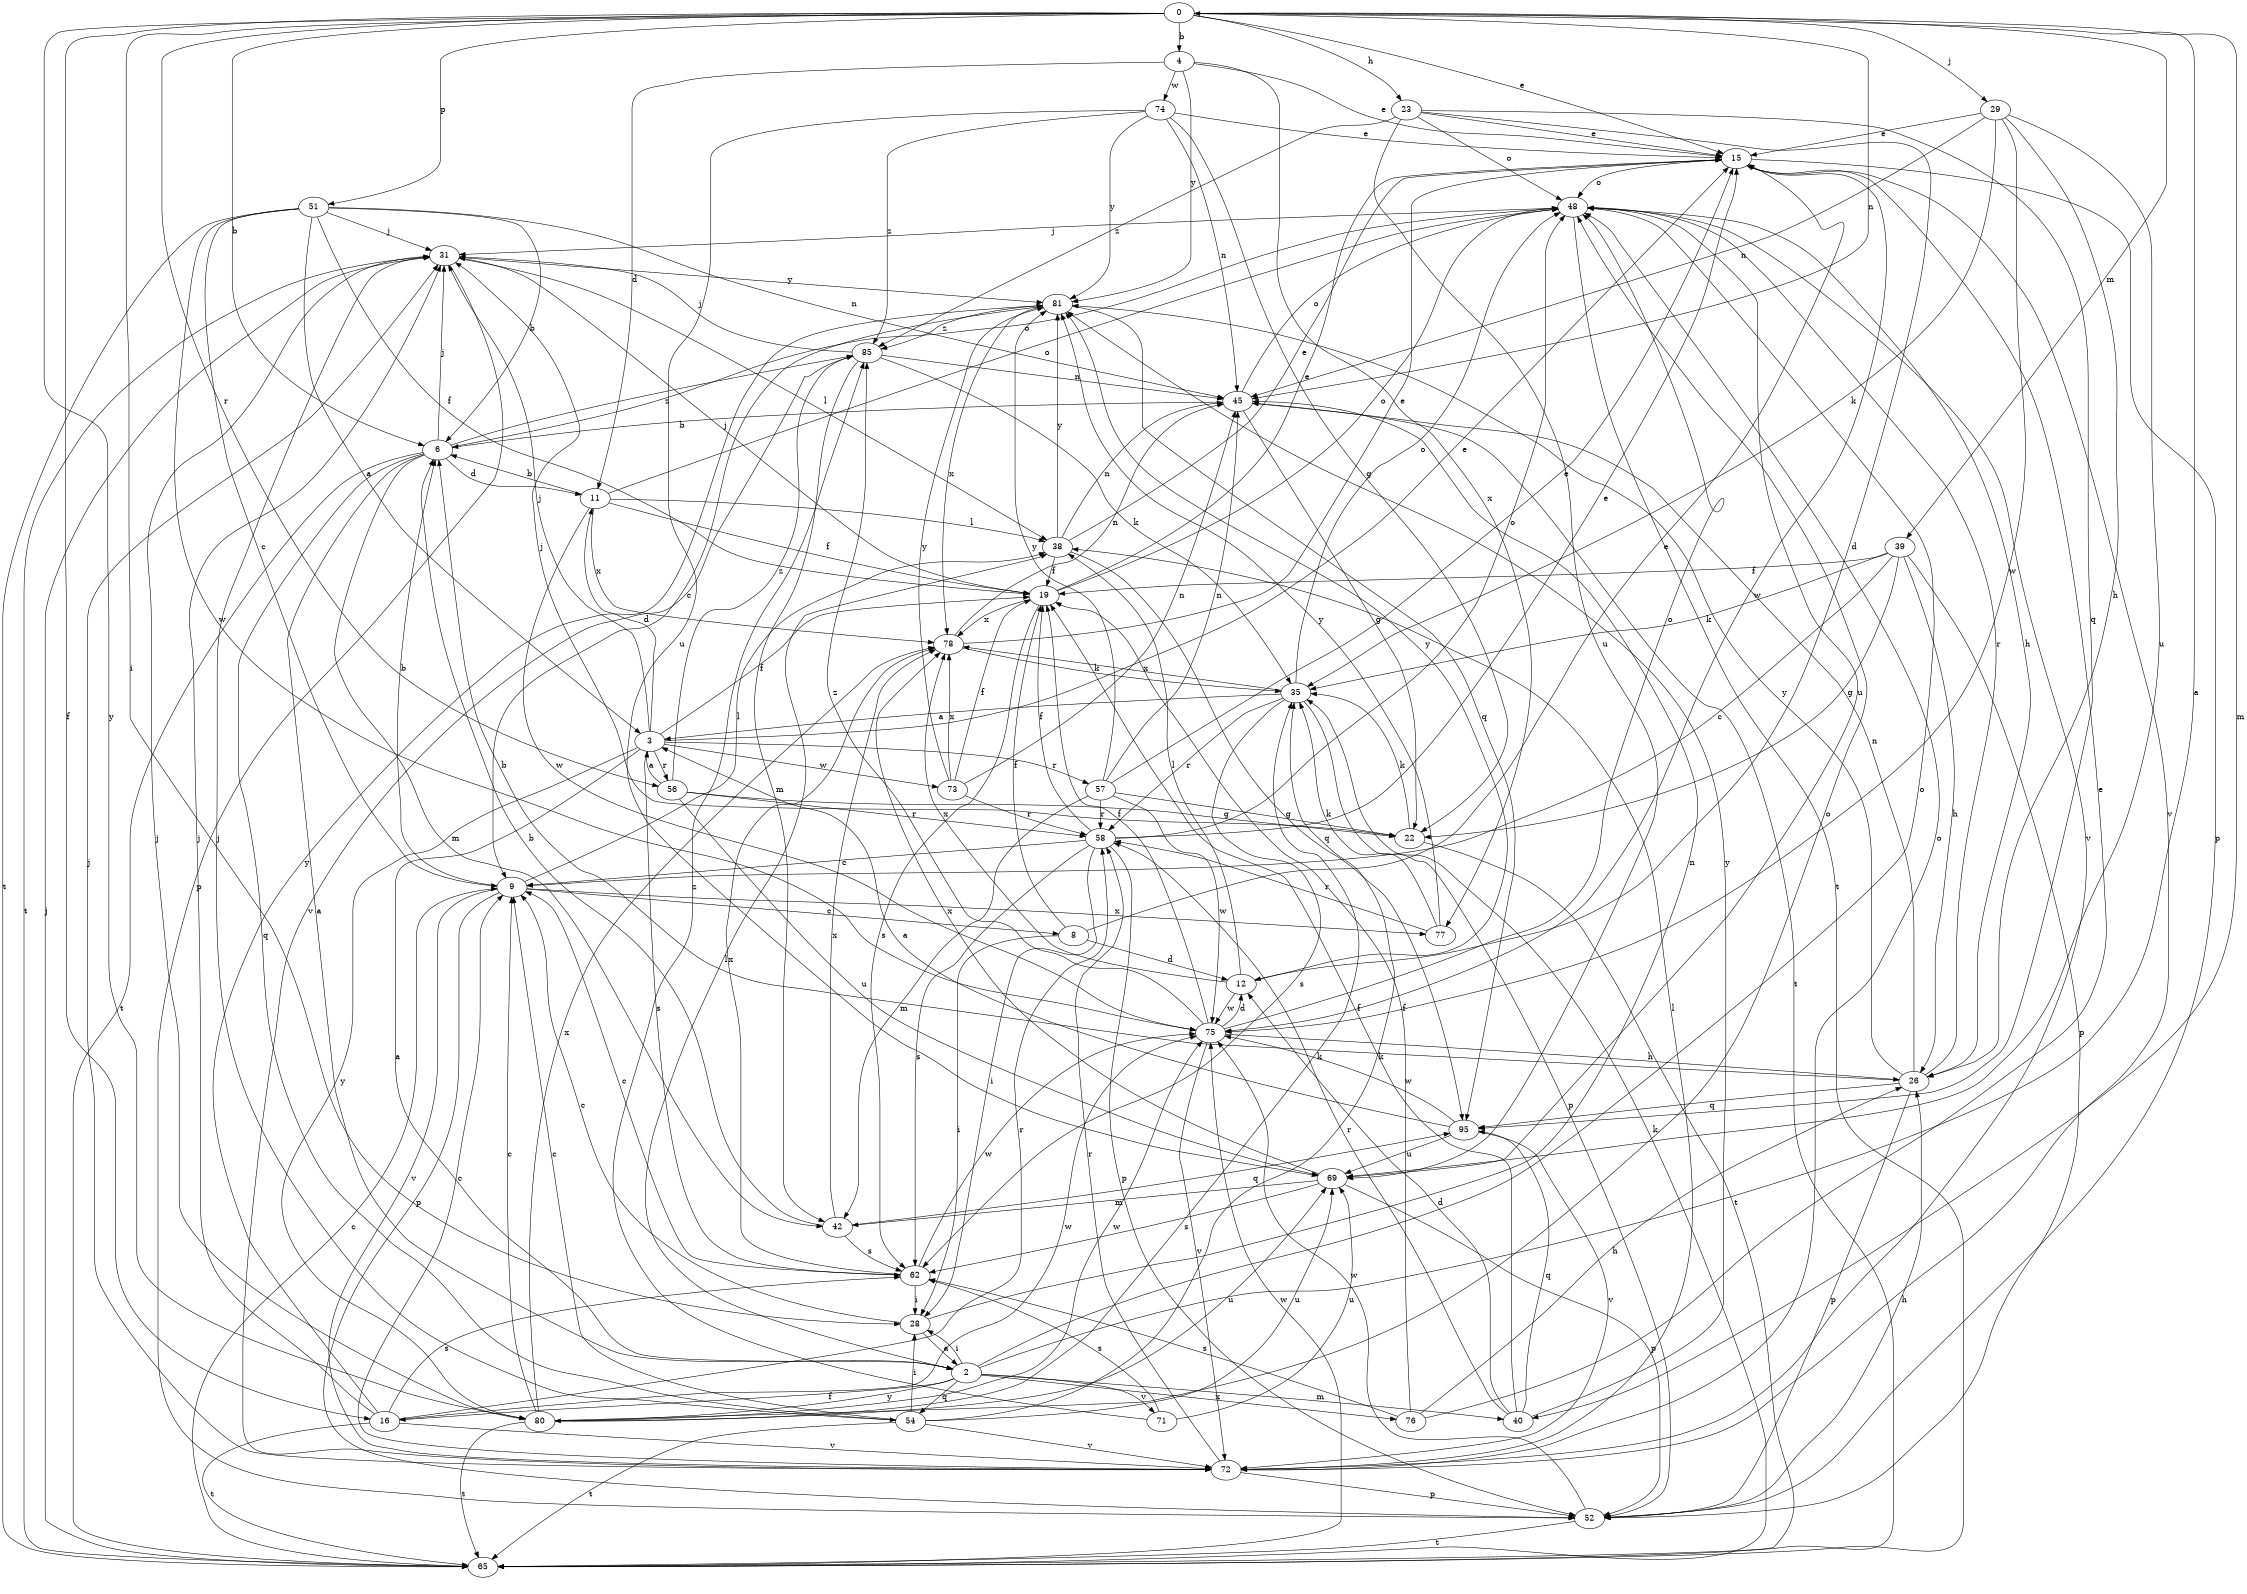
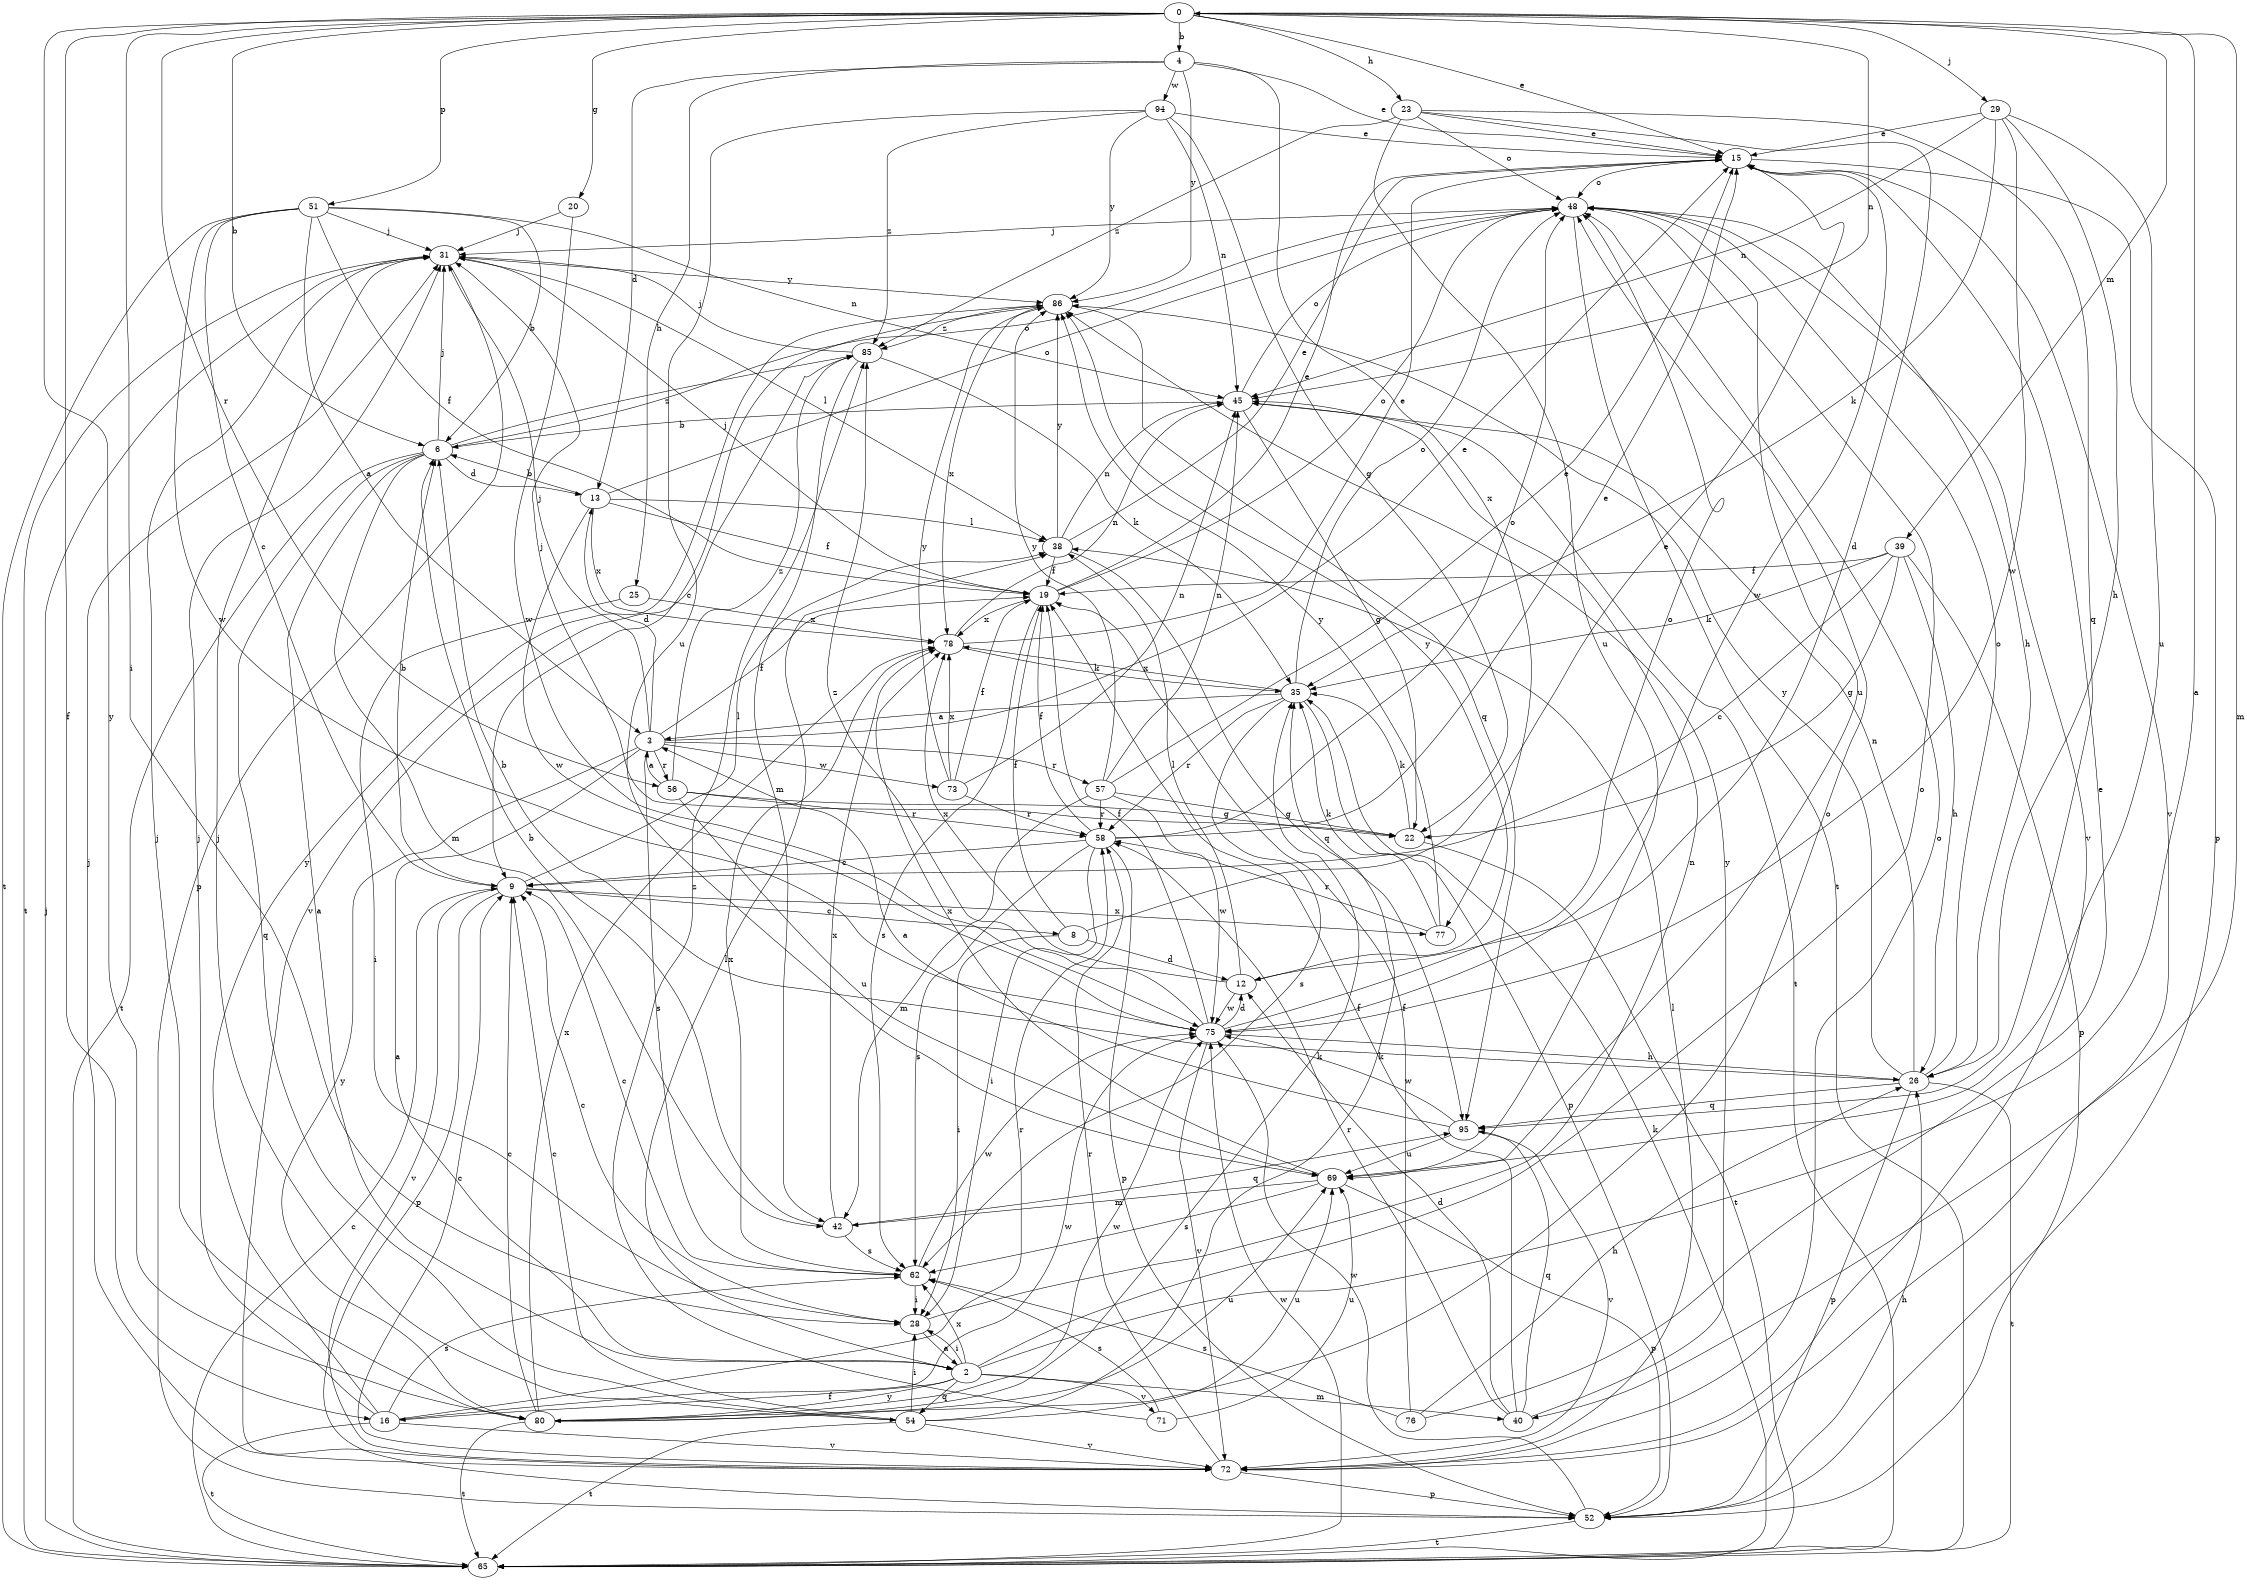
(1160, 110) -> (1160, 110)
none -> (573, 207)
(1057, 304) -> (1057, 304)
(1050, 377) -> none
(595, 499) -> (595, 499)
none -> (634, 596)
(1999, 644) -> (1999, 644)
(1196, 1398) -> (951, 1326)
none -> (1812, 1554)
